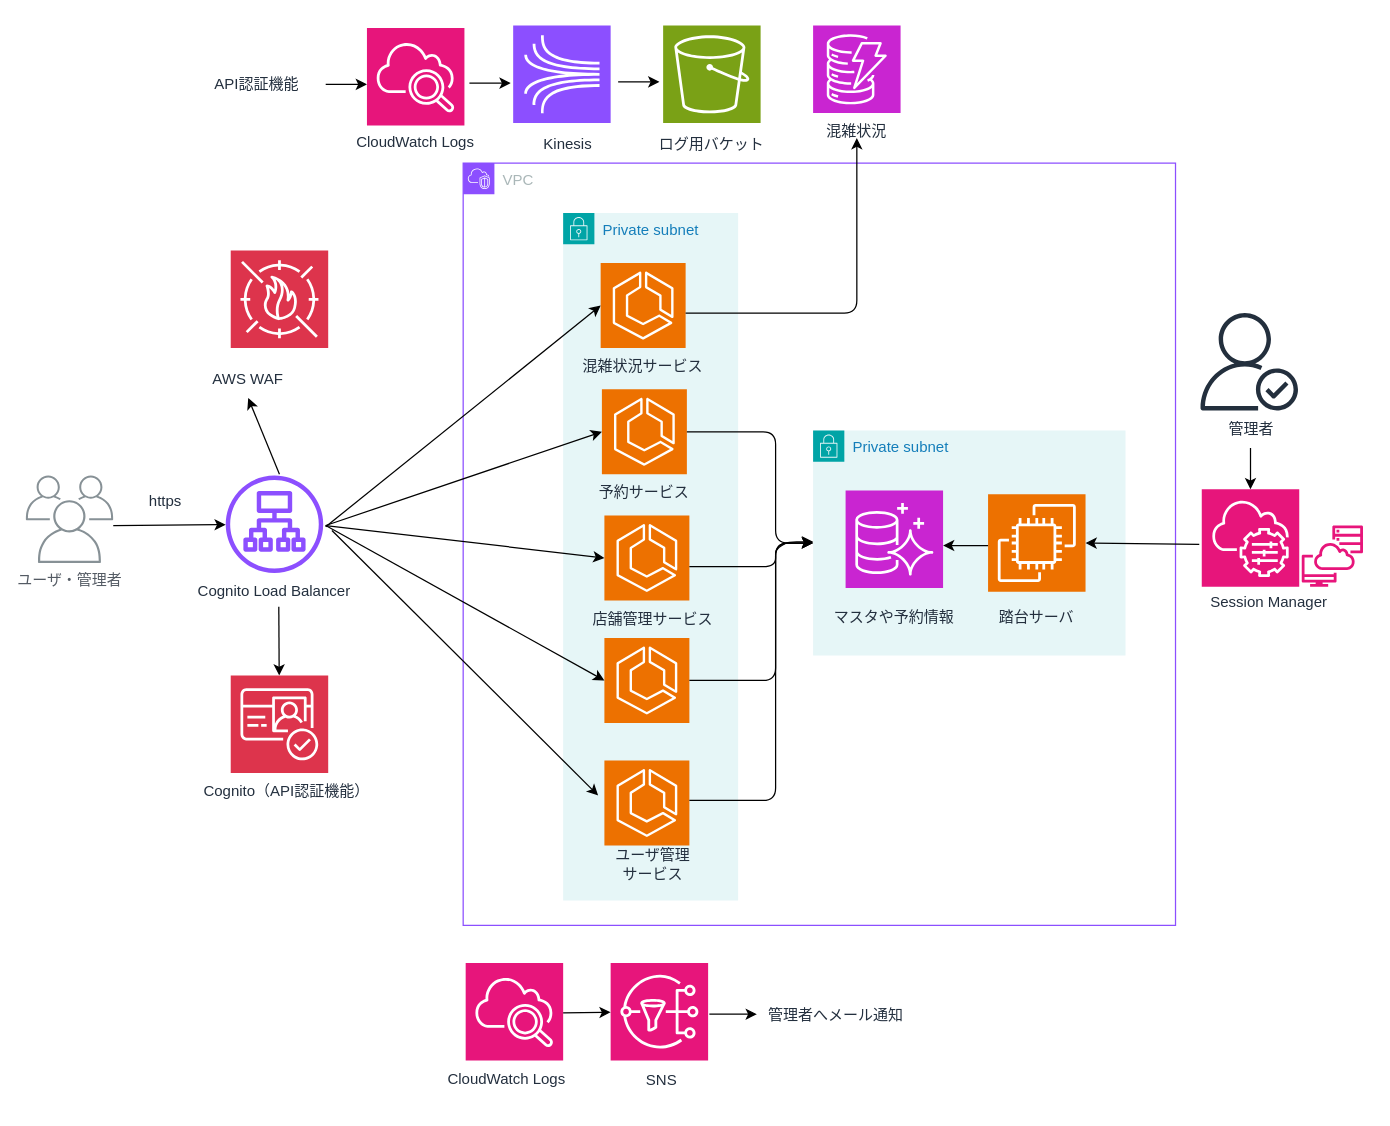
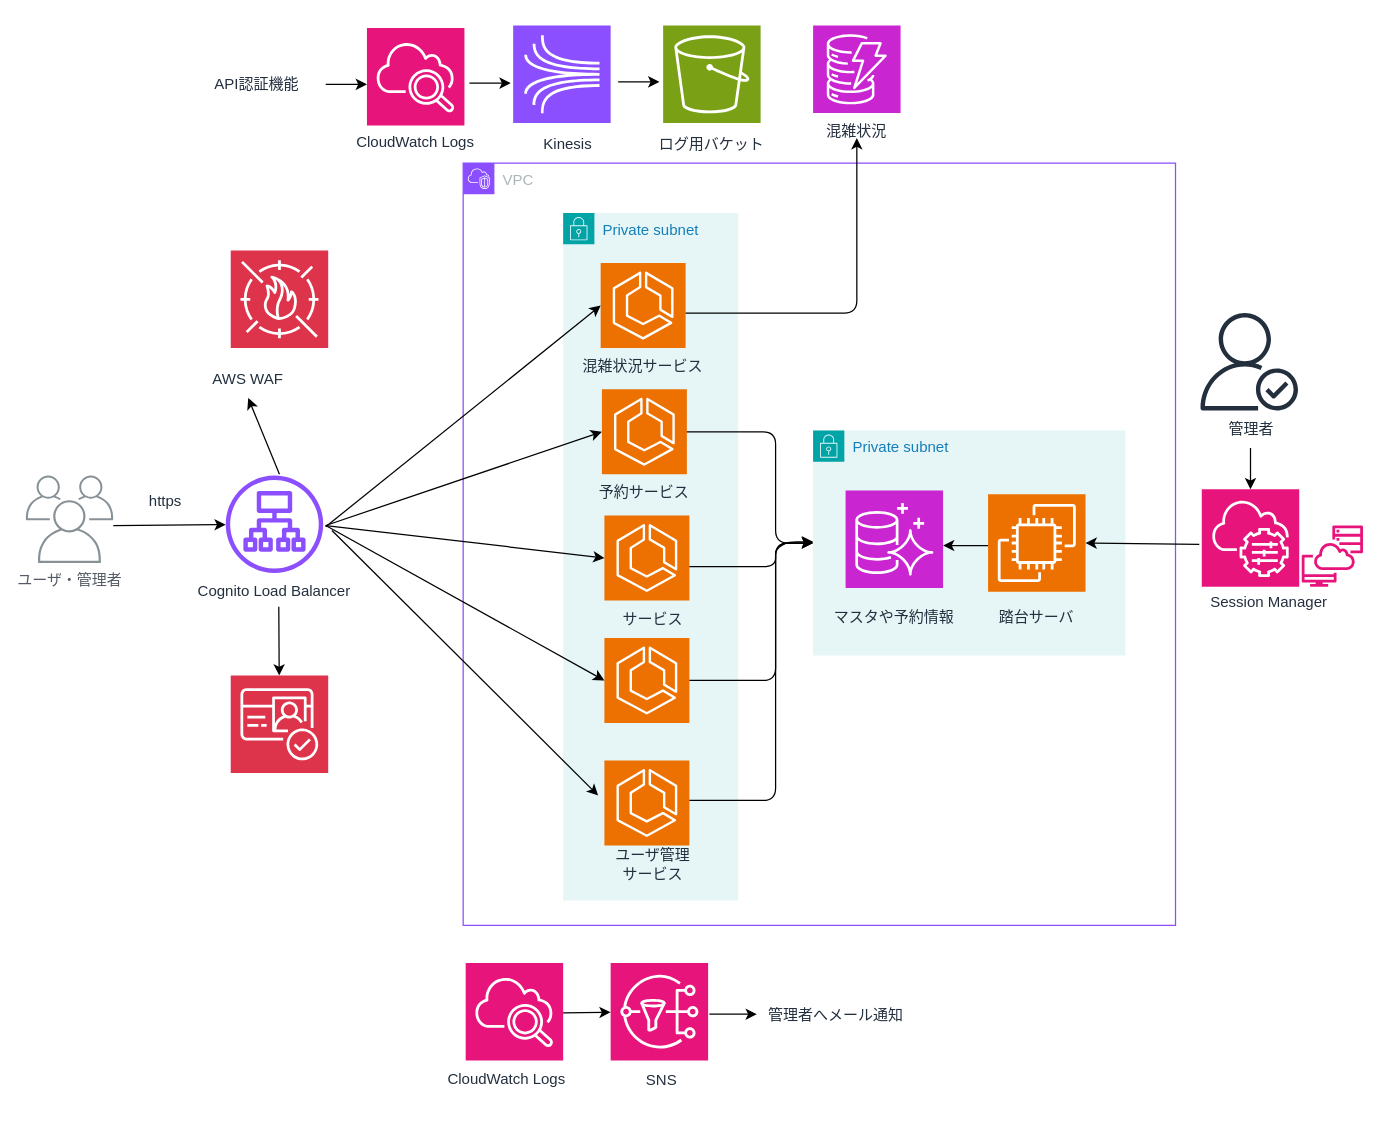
(653, 619) -> (653, 619)
(287, 792) -> none
